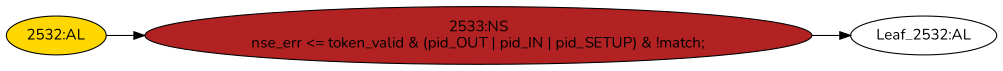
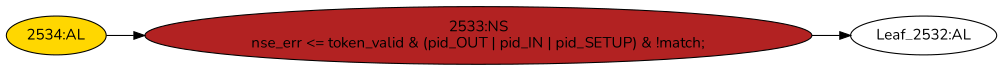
(56, 35) -> (56, 35)
